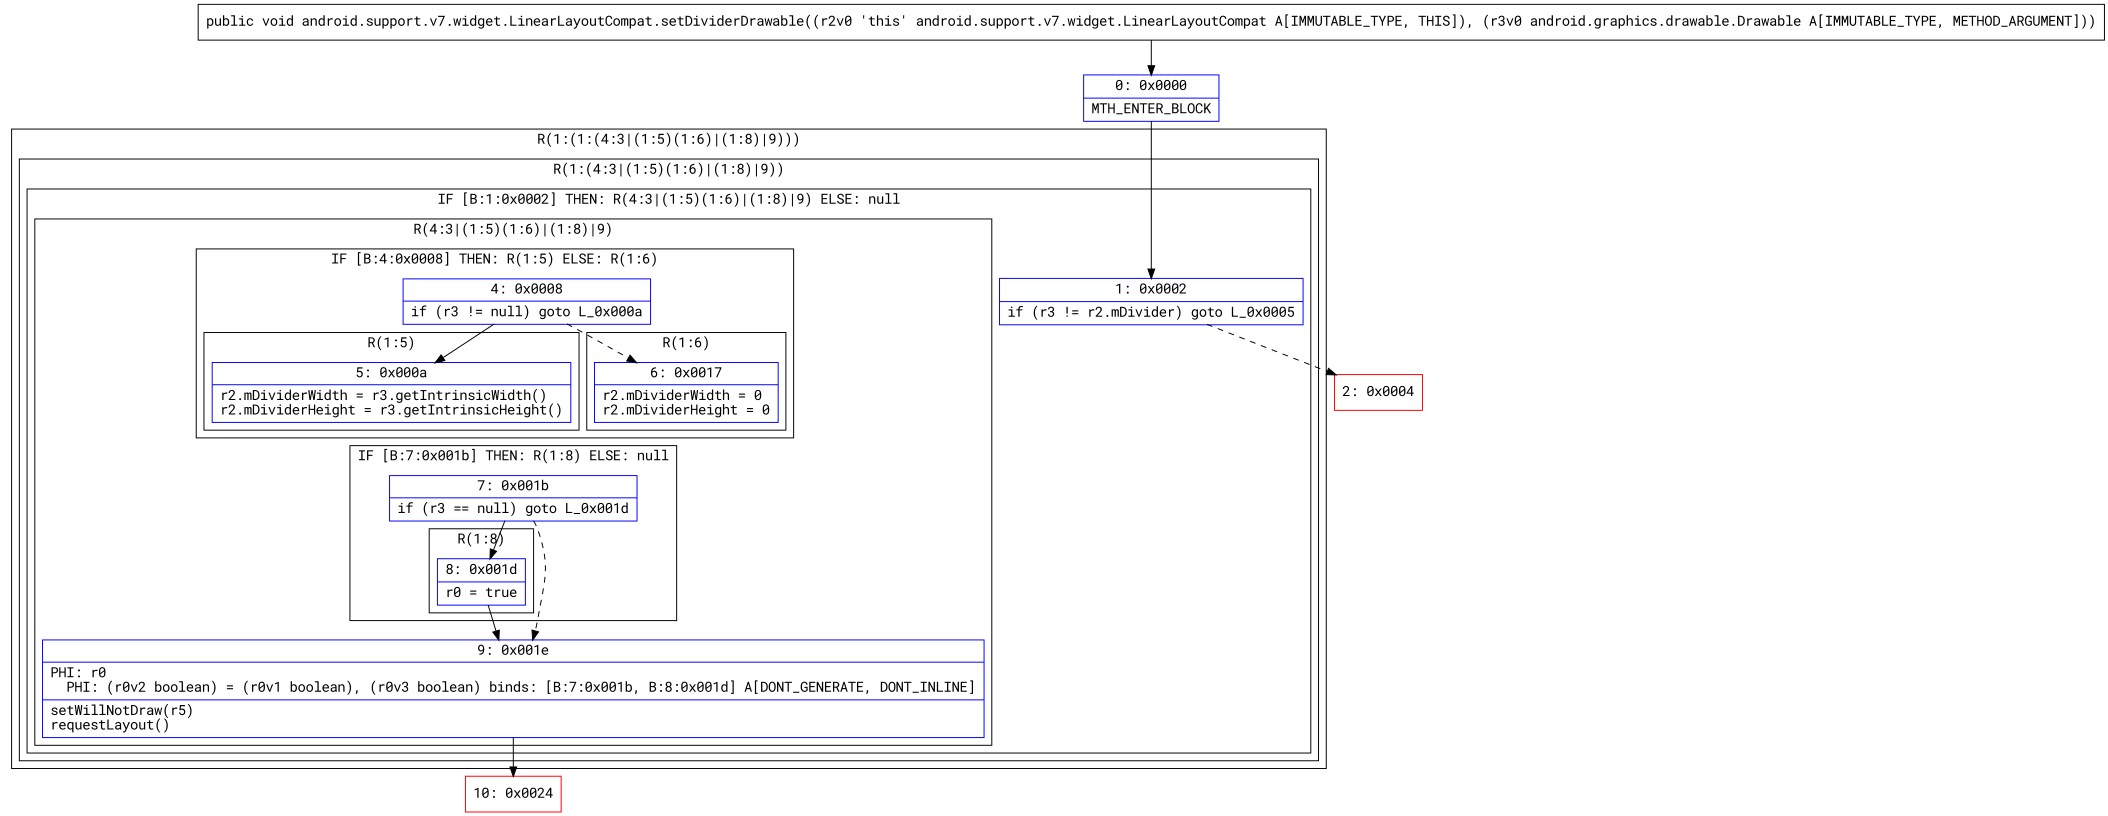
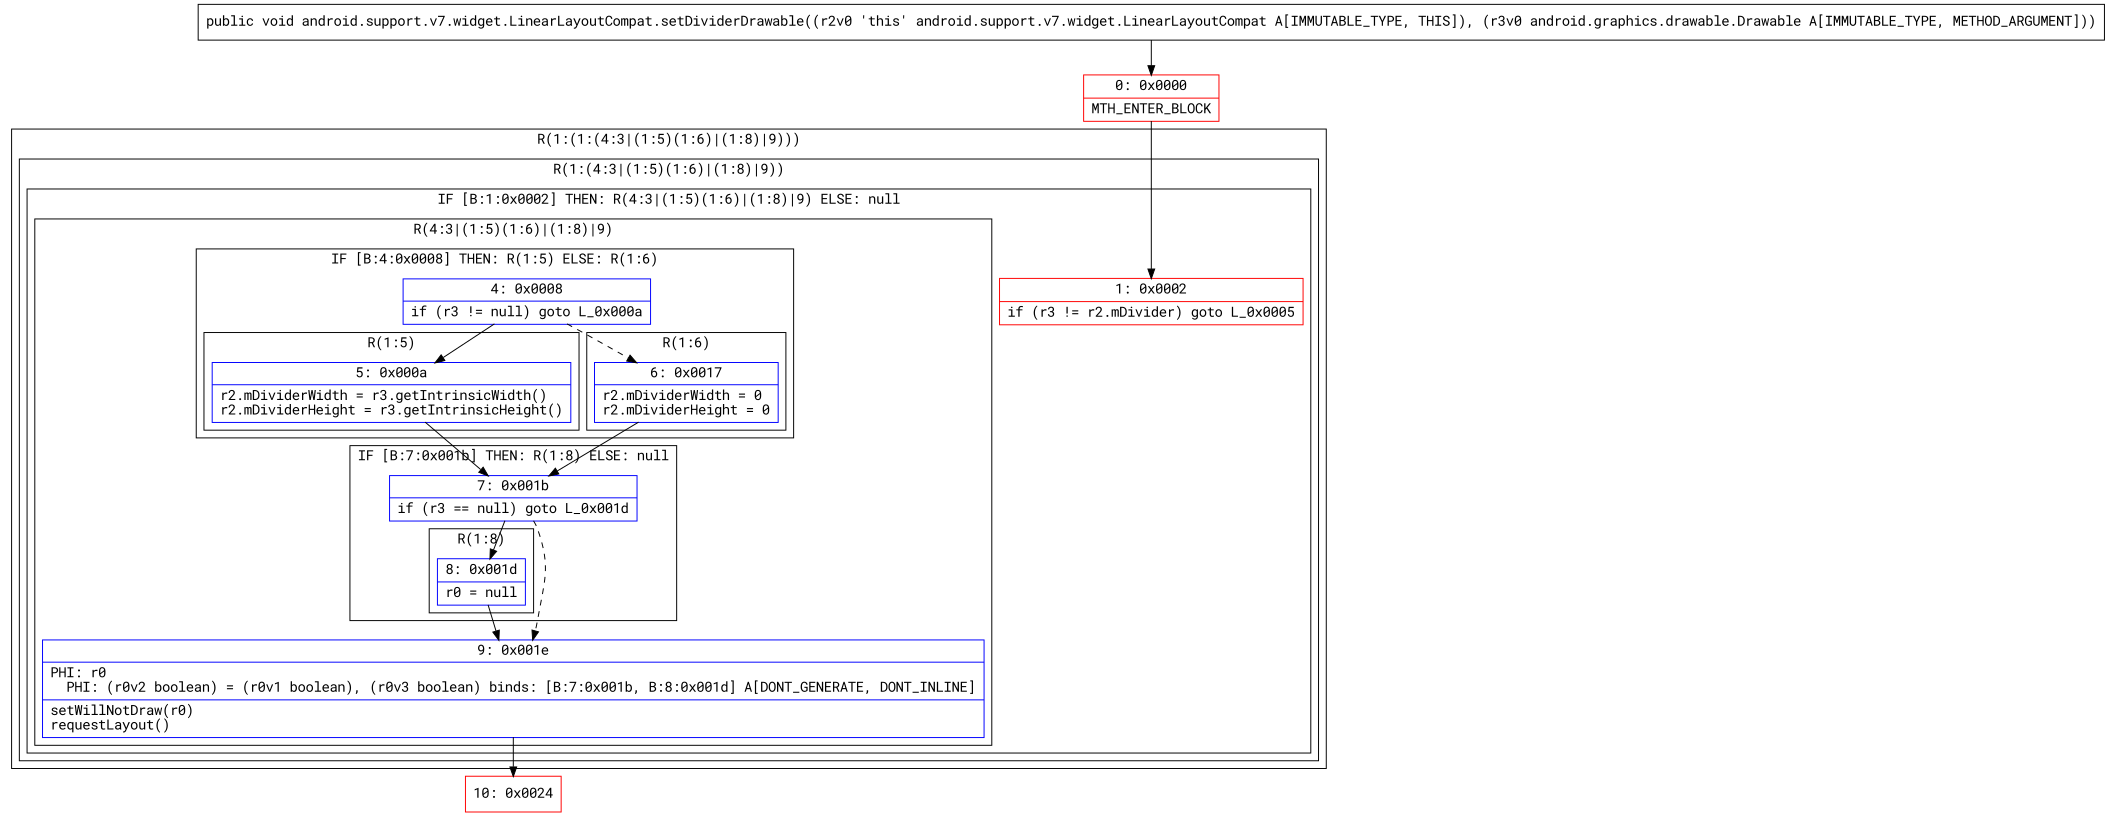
(1151, 98) -> (1151, 98)
(1151, 302) -> (1151, 302)
(1378, 392) -> none
none -> (460, 452)
none -> (588, 453)
(481, 593) -> (481, 593)
(122, 711) -> (122, 711)
